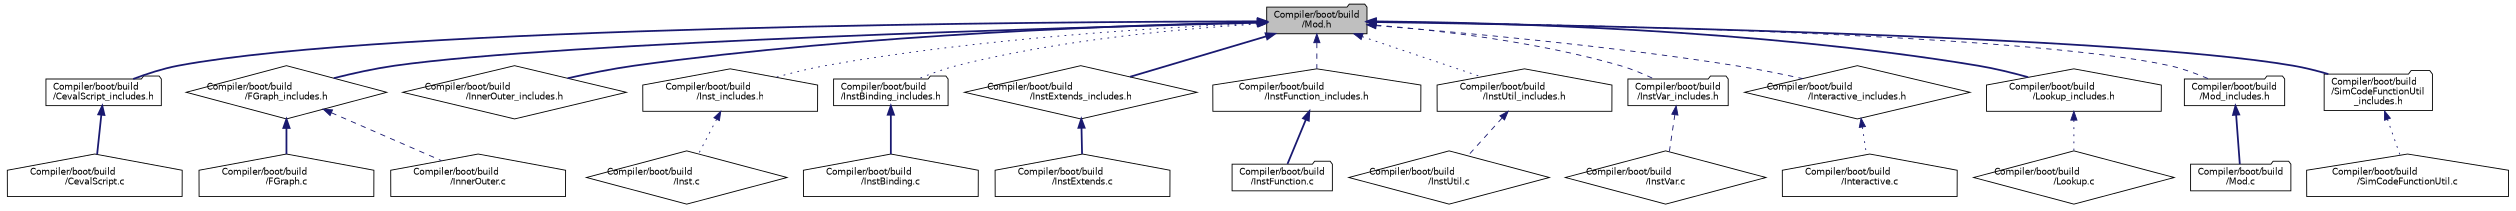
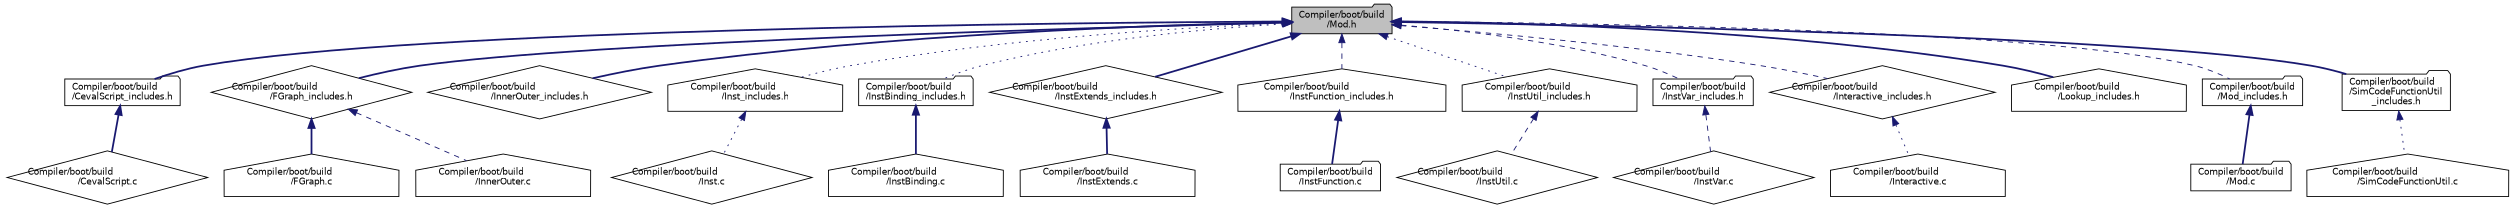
(95, 178) -> (107, 178)
(2074, 178) -> none
